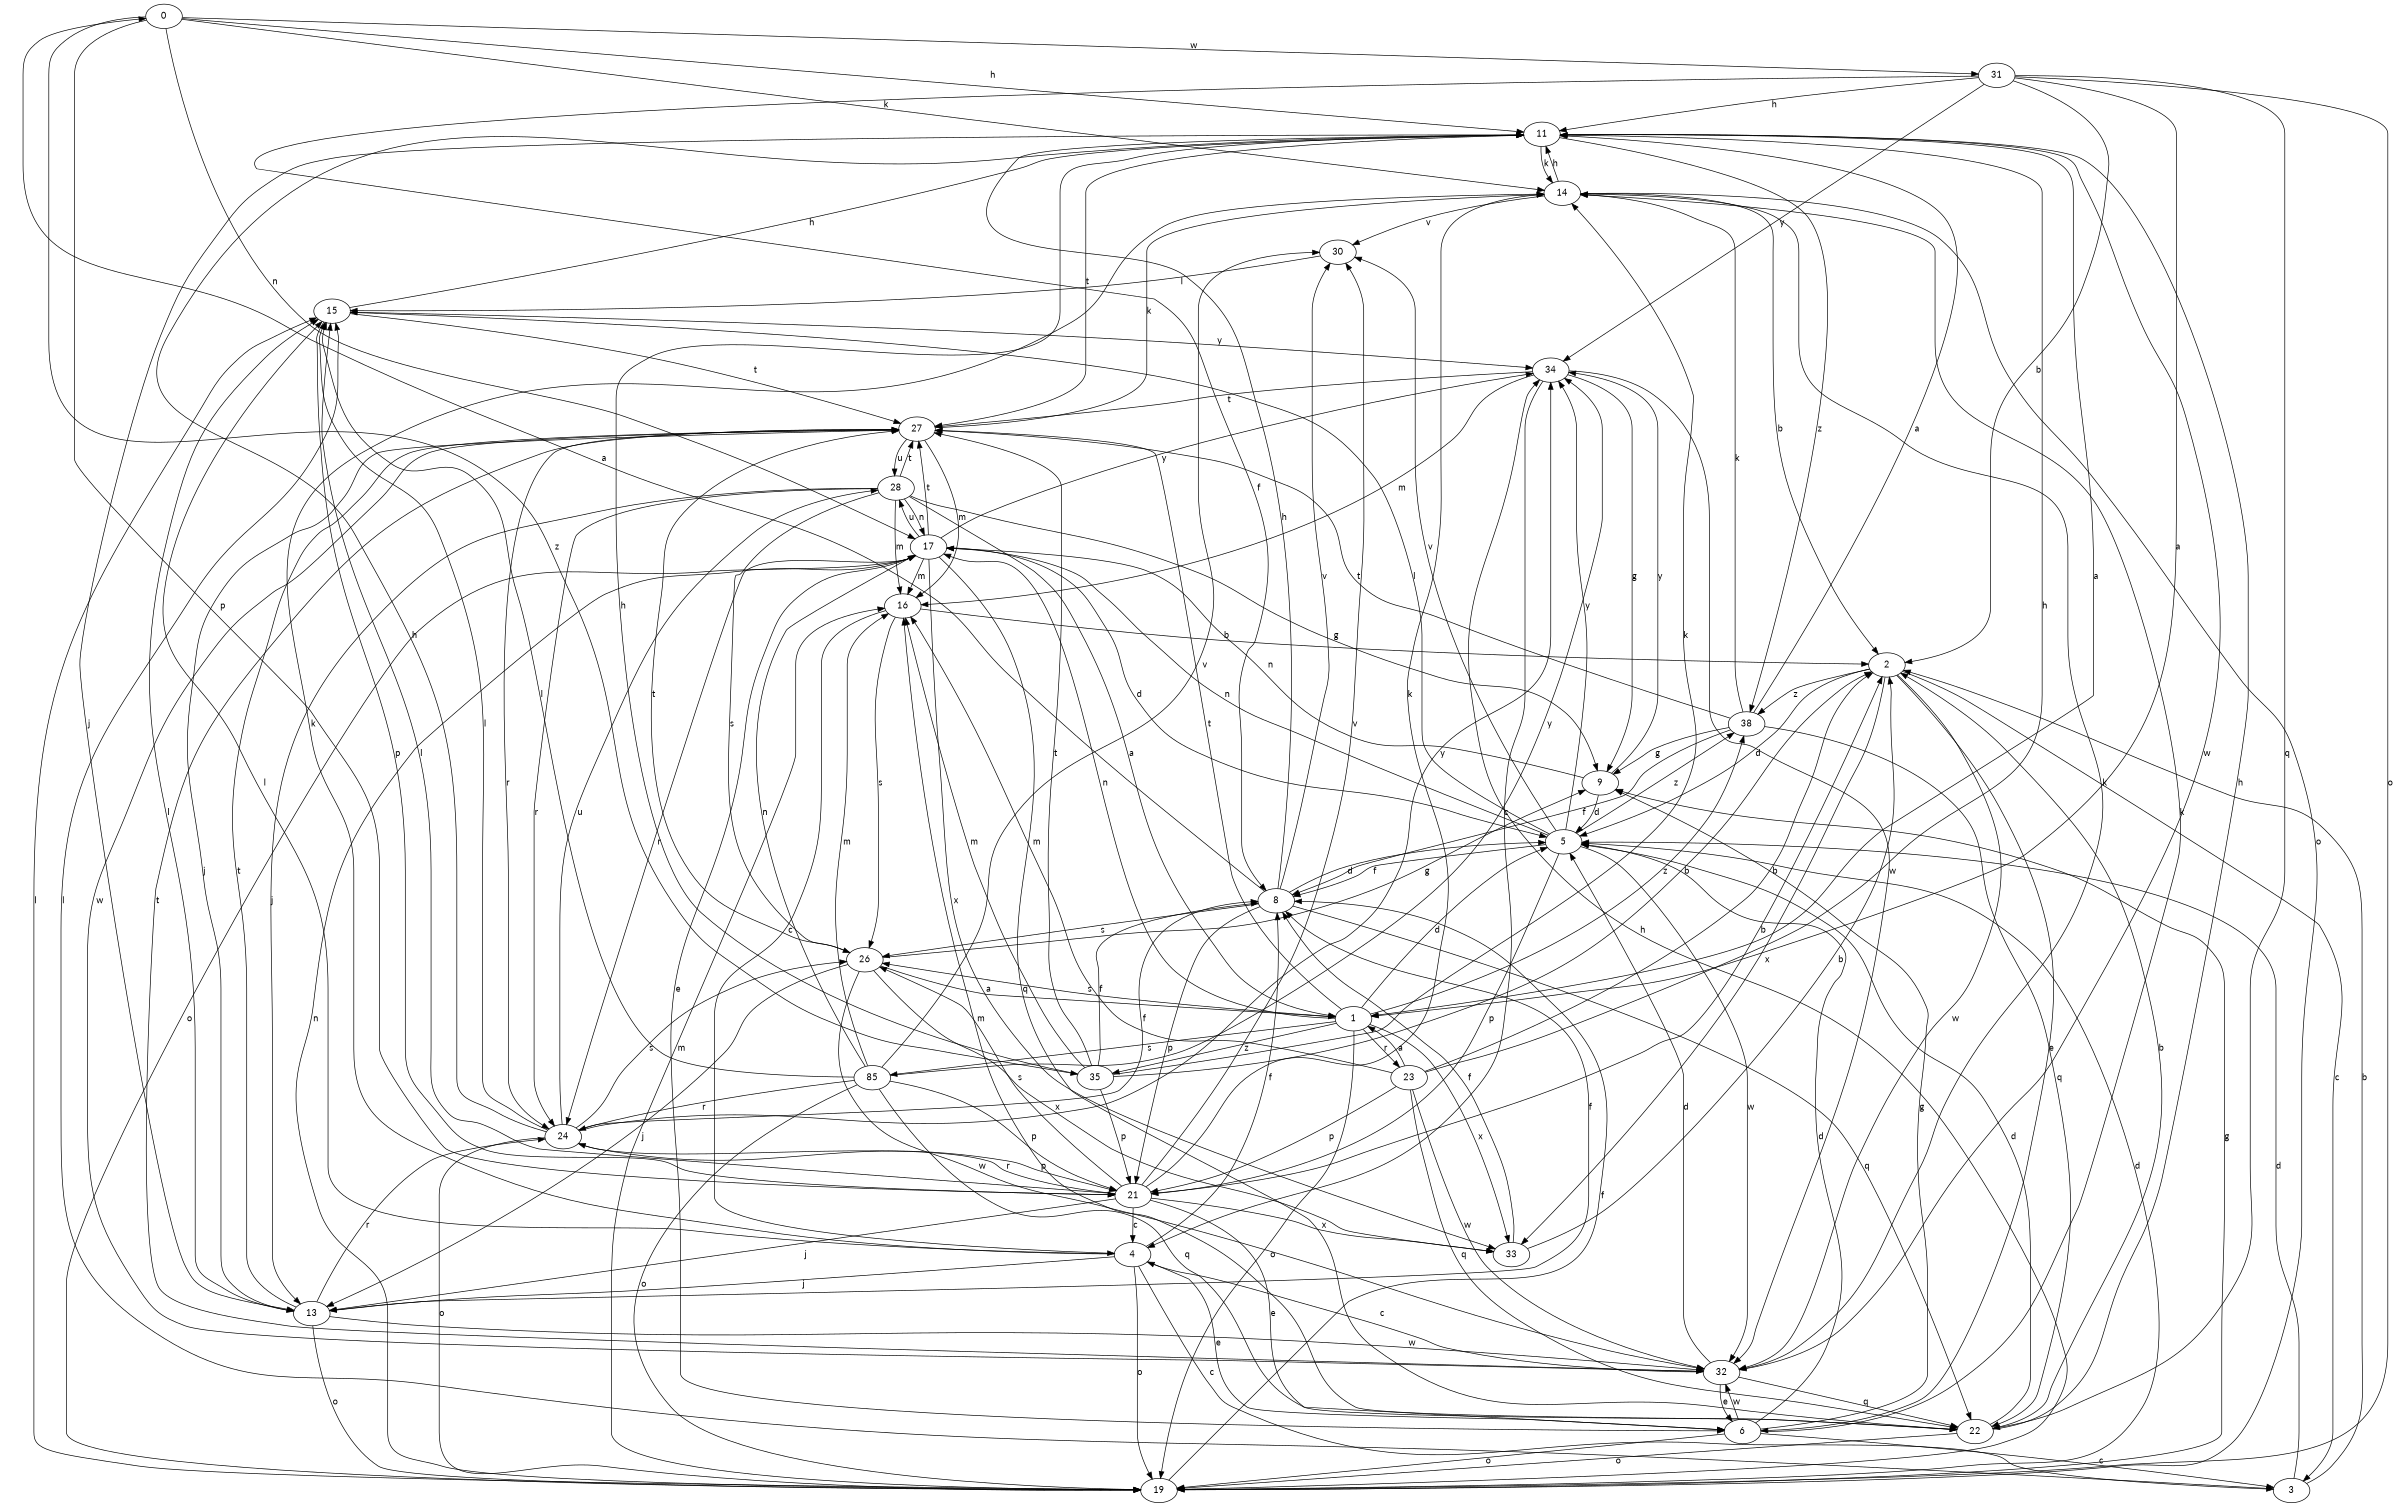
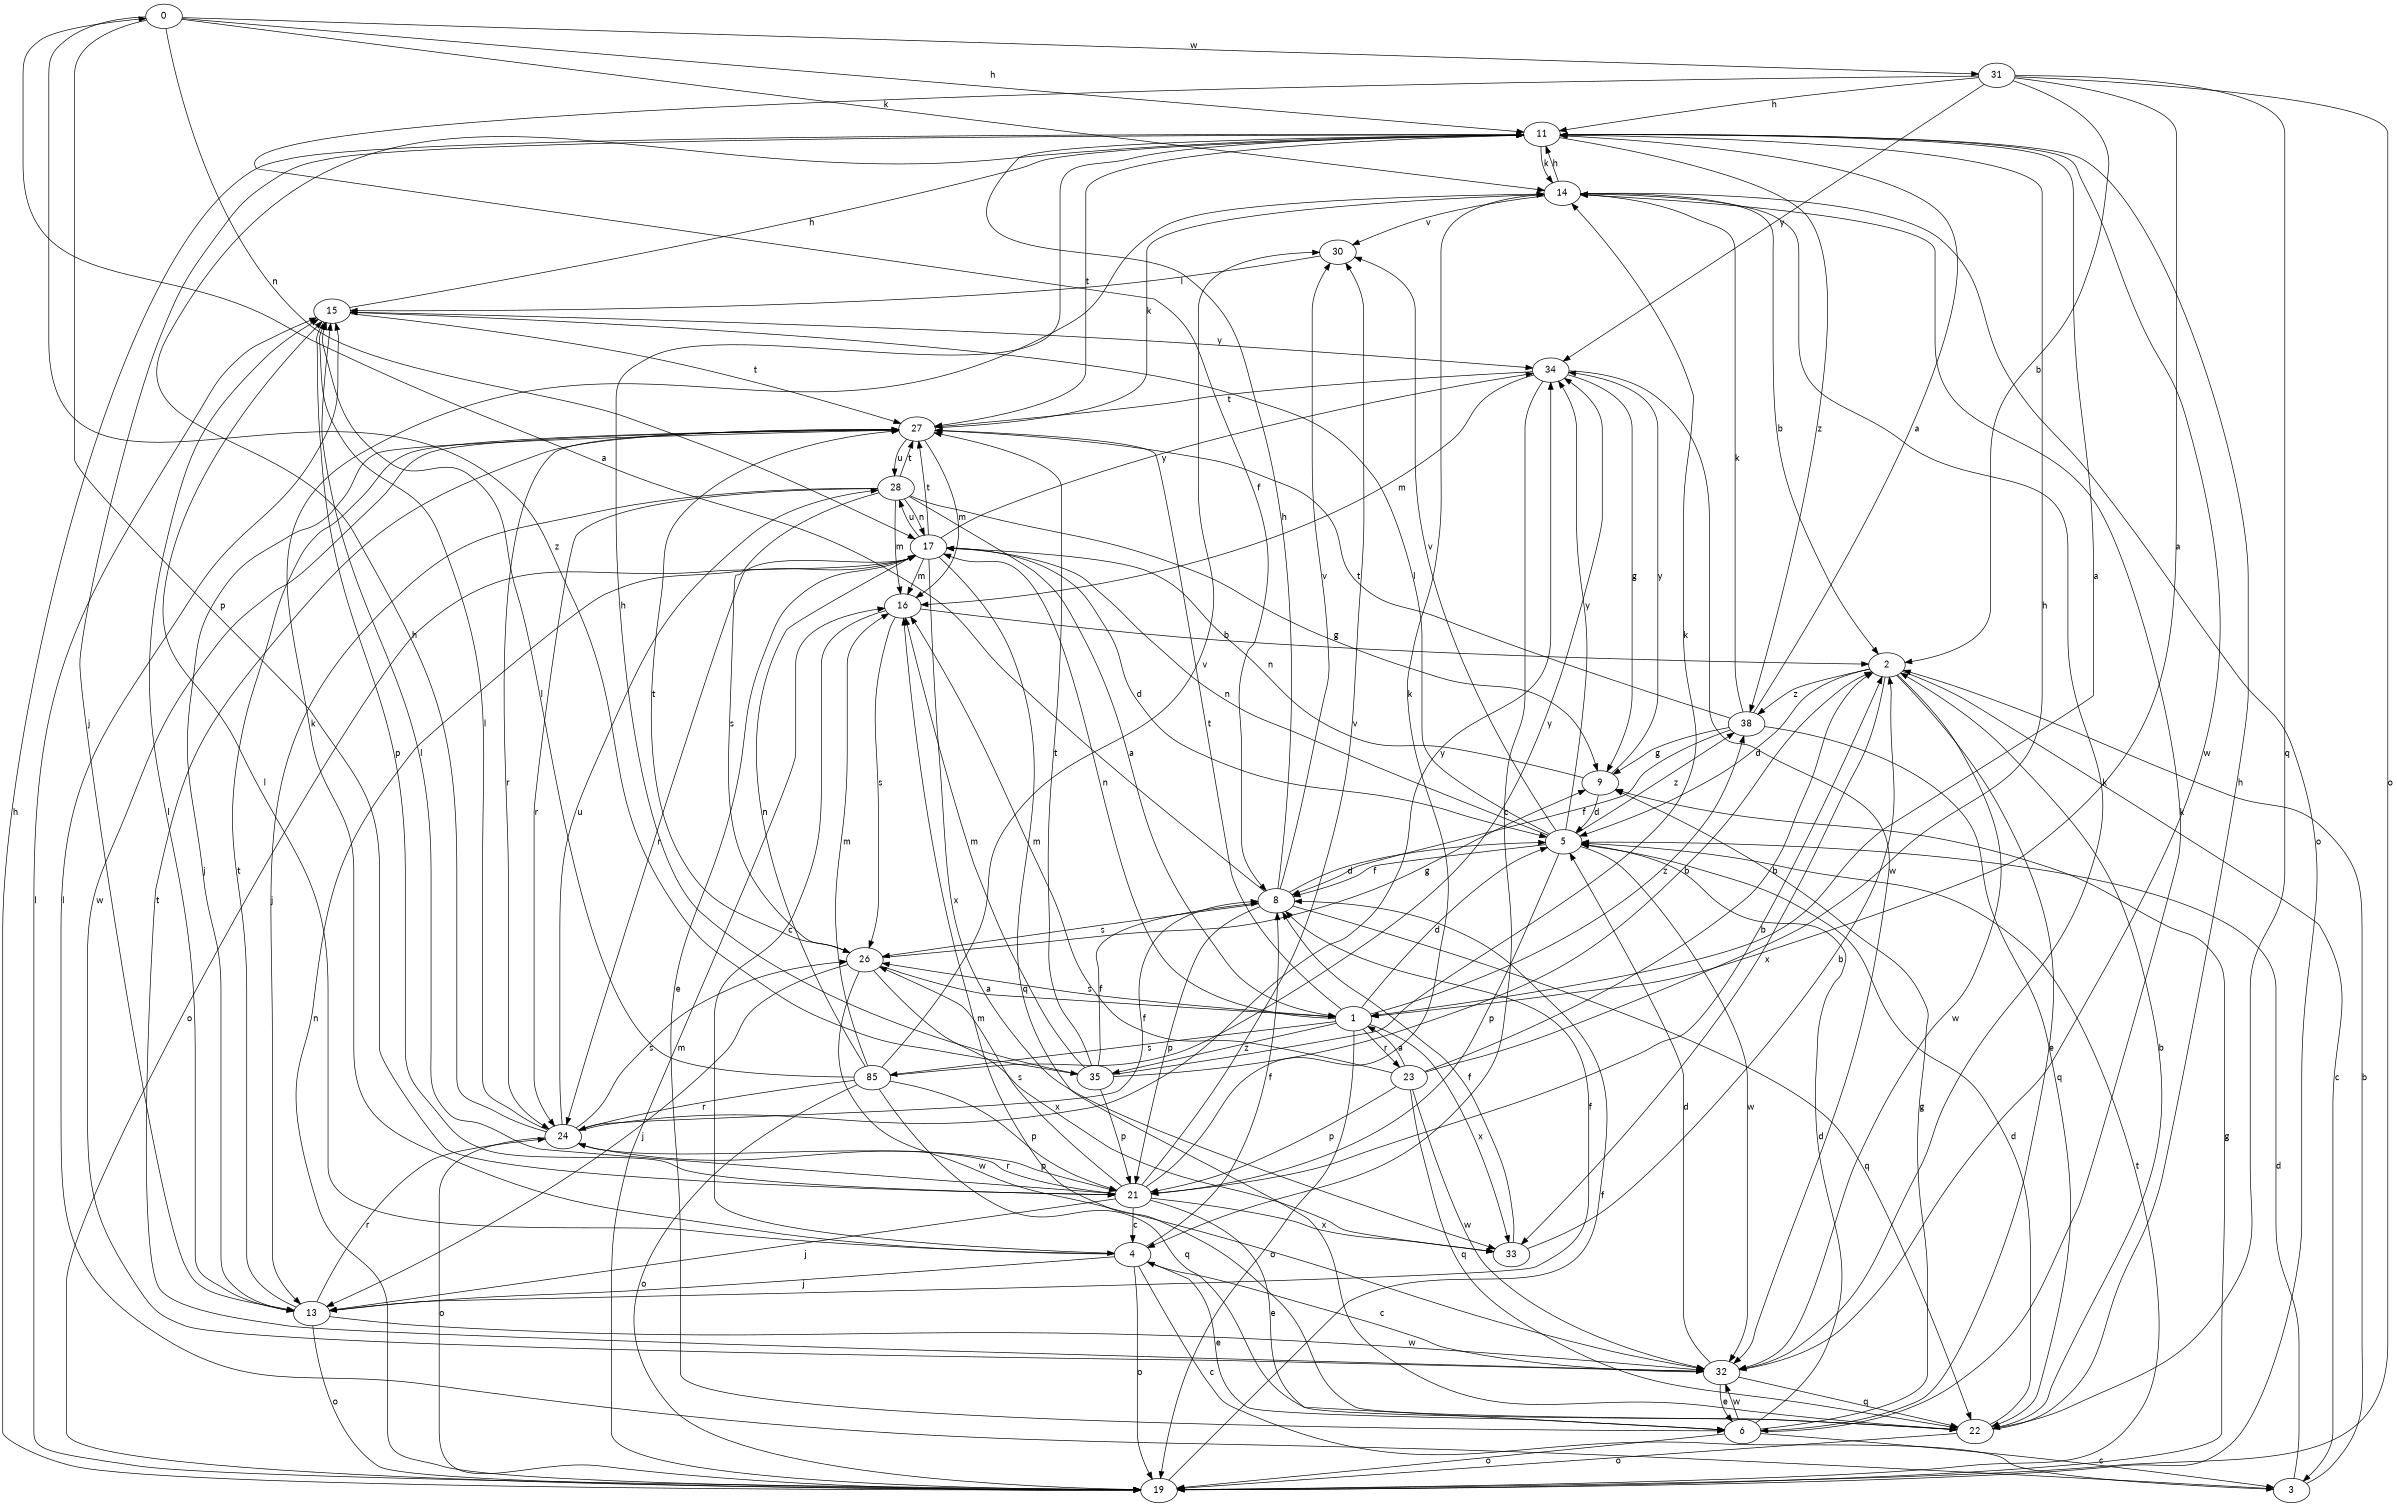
(2138, 1166) -> (2138, 1166)
(2003, 1216) -> (28, 715)
